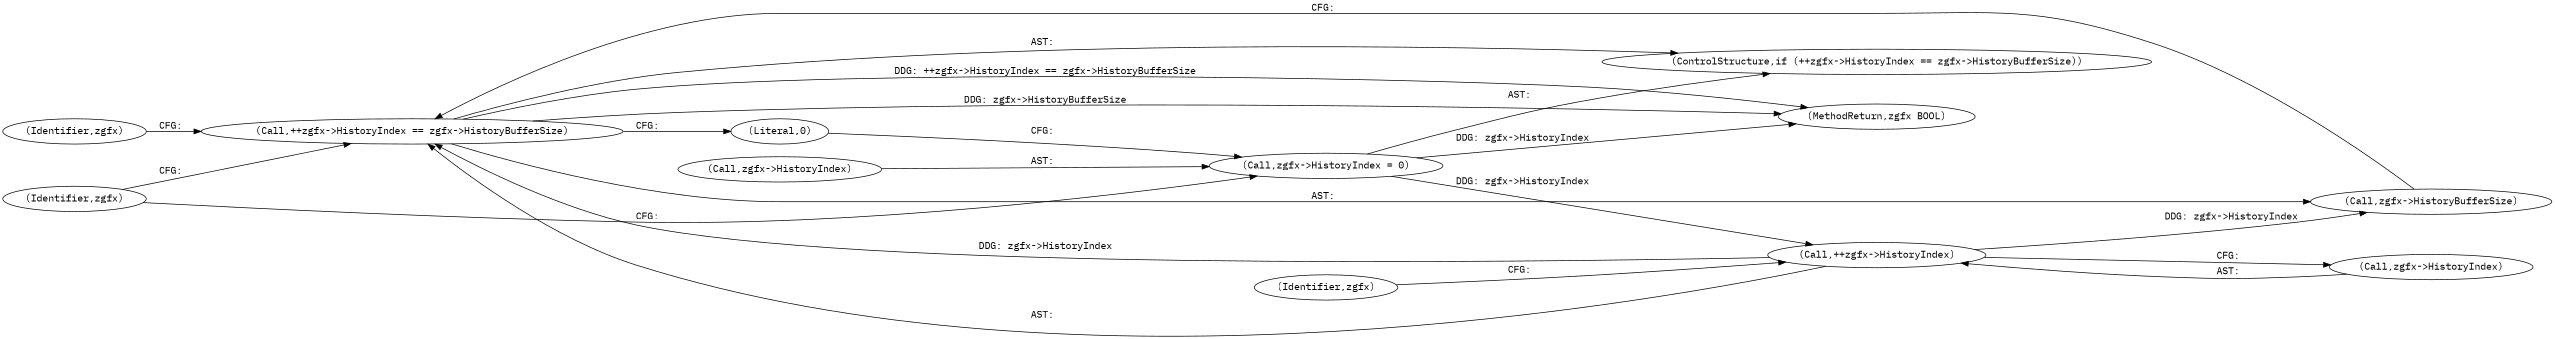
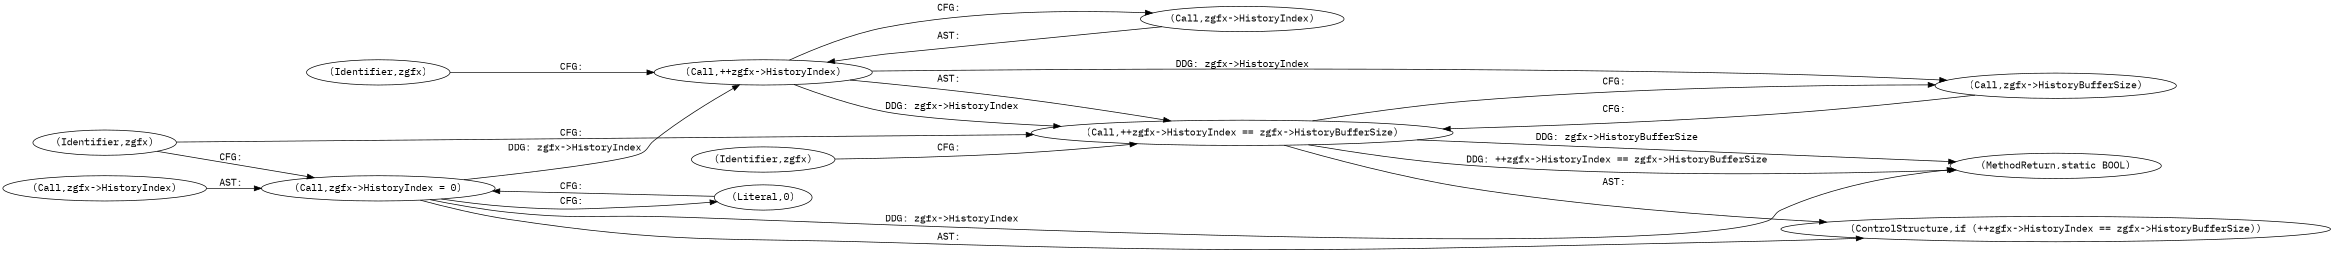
(1877, 117) -> (2056, 166)
(673, 131) -> (576, 209)
(1326, 196) -> (1617, 82)
